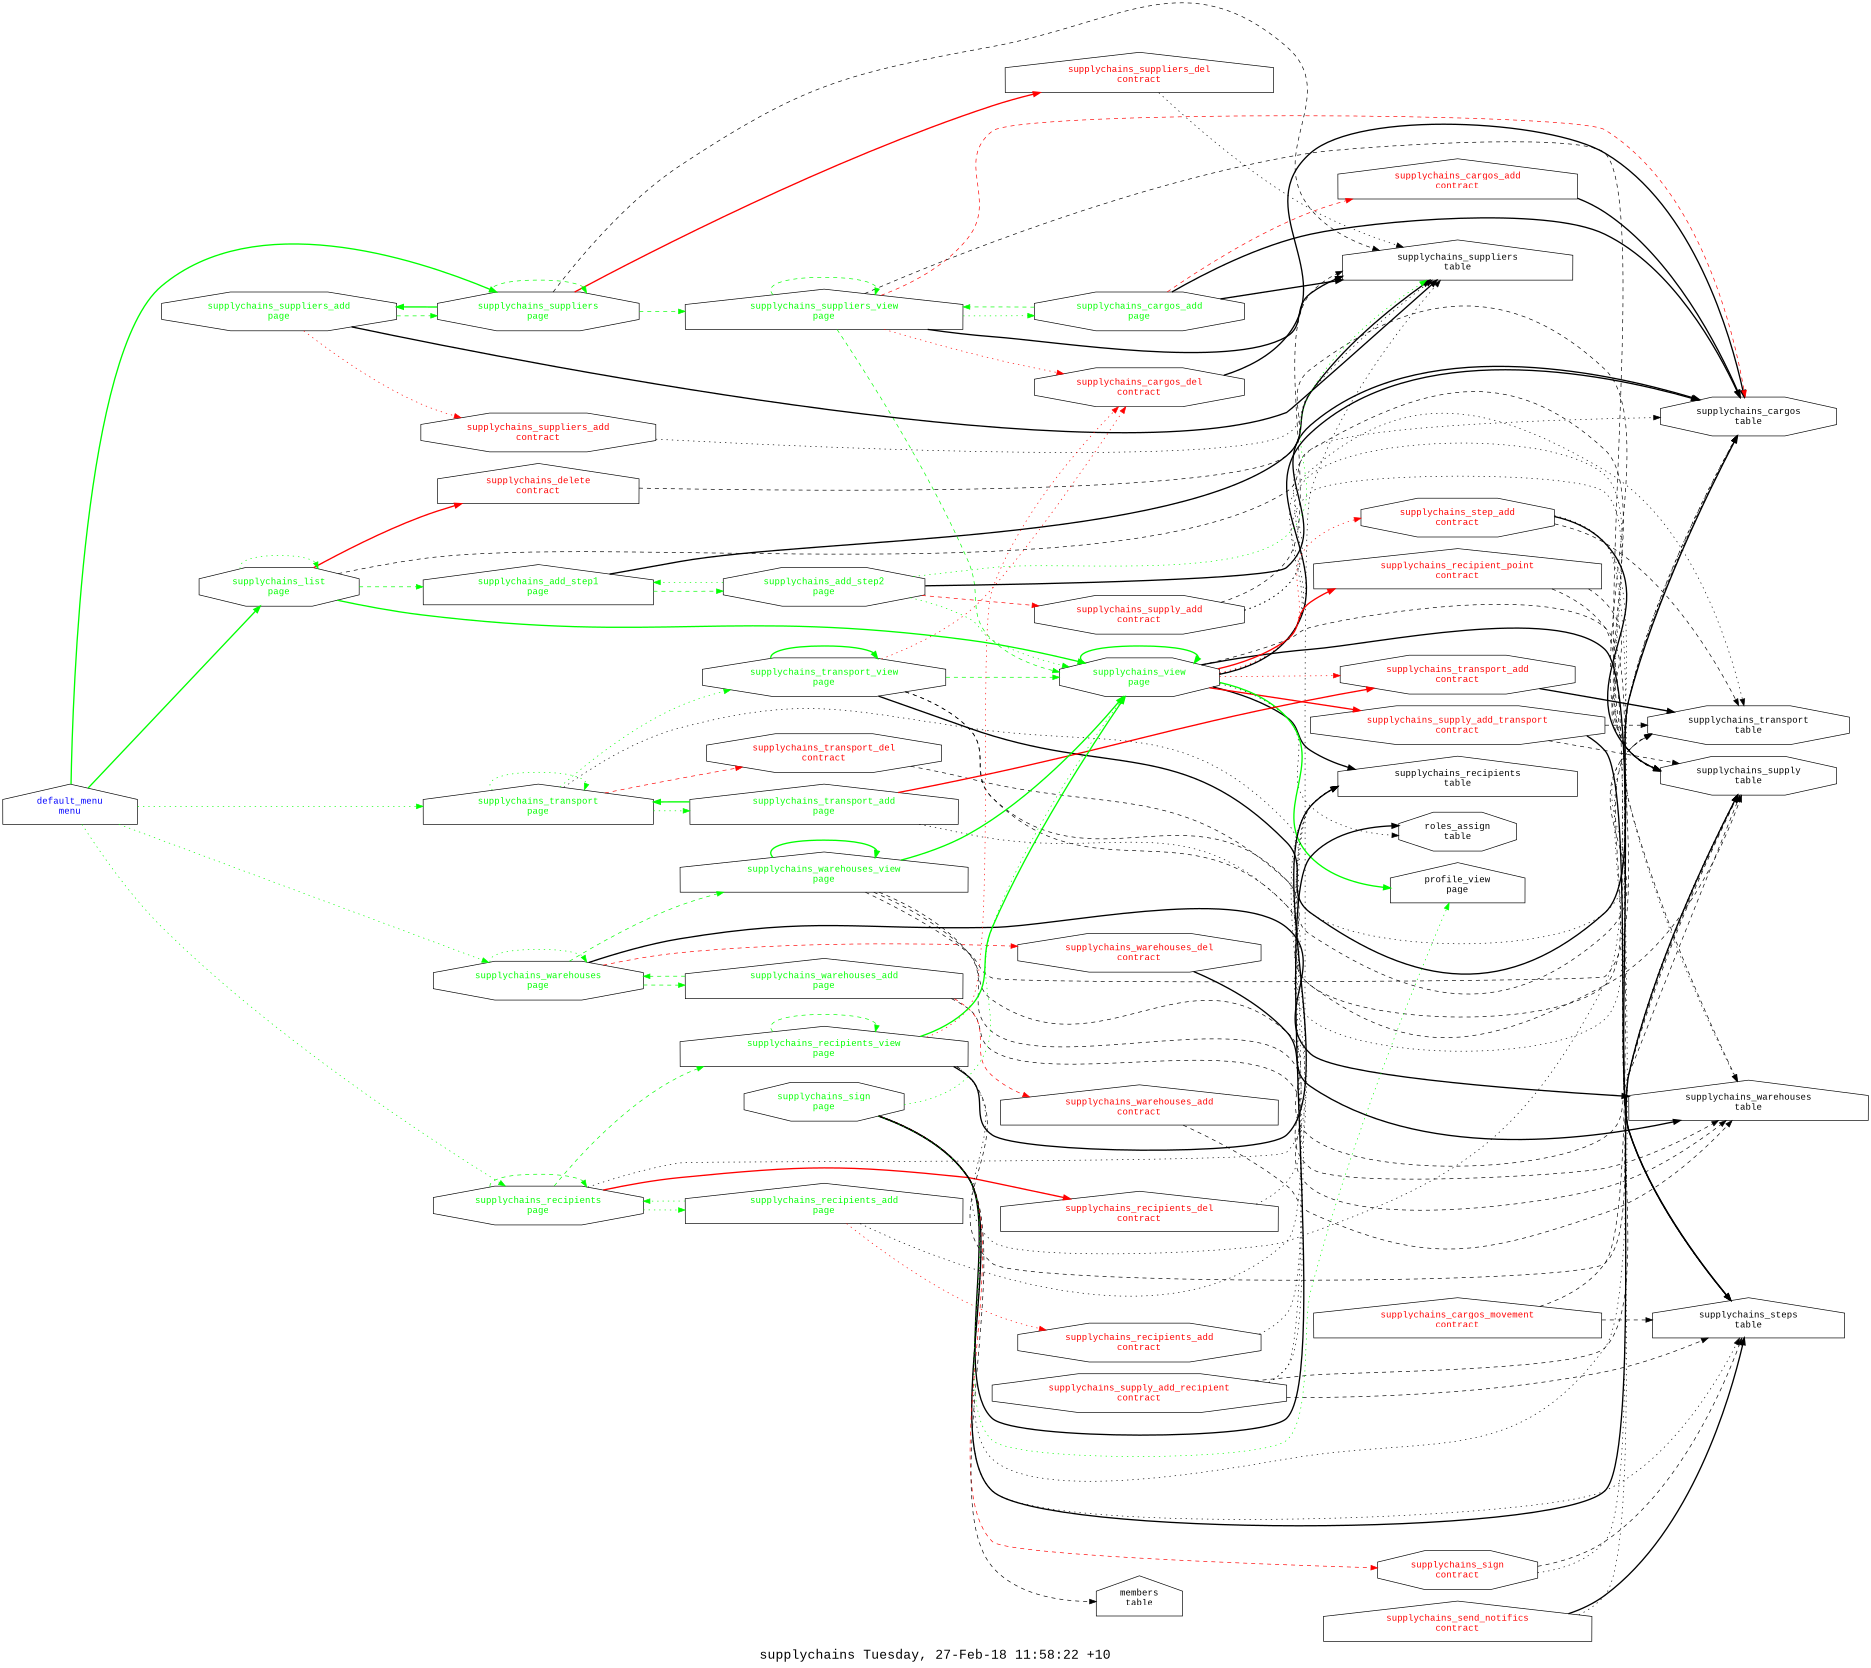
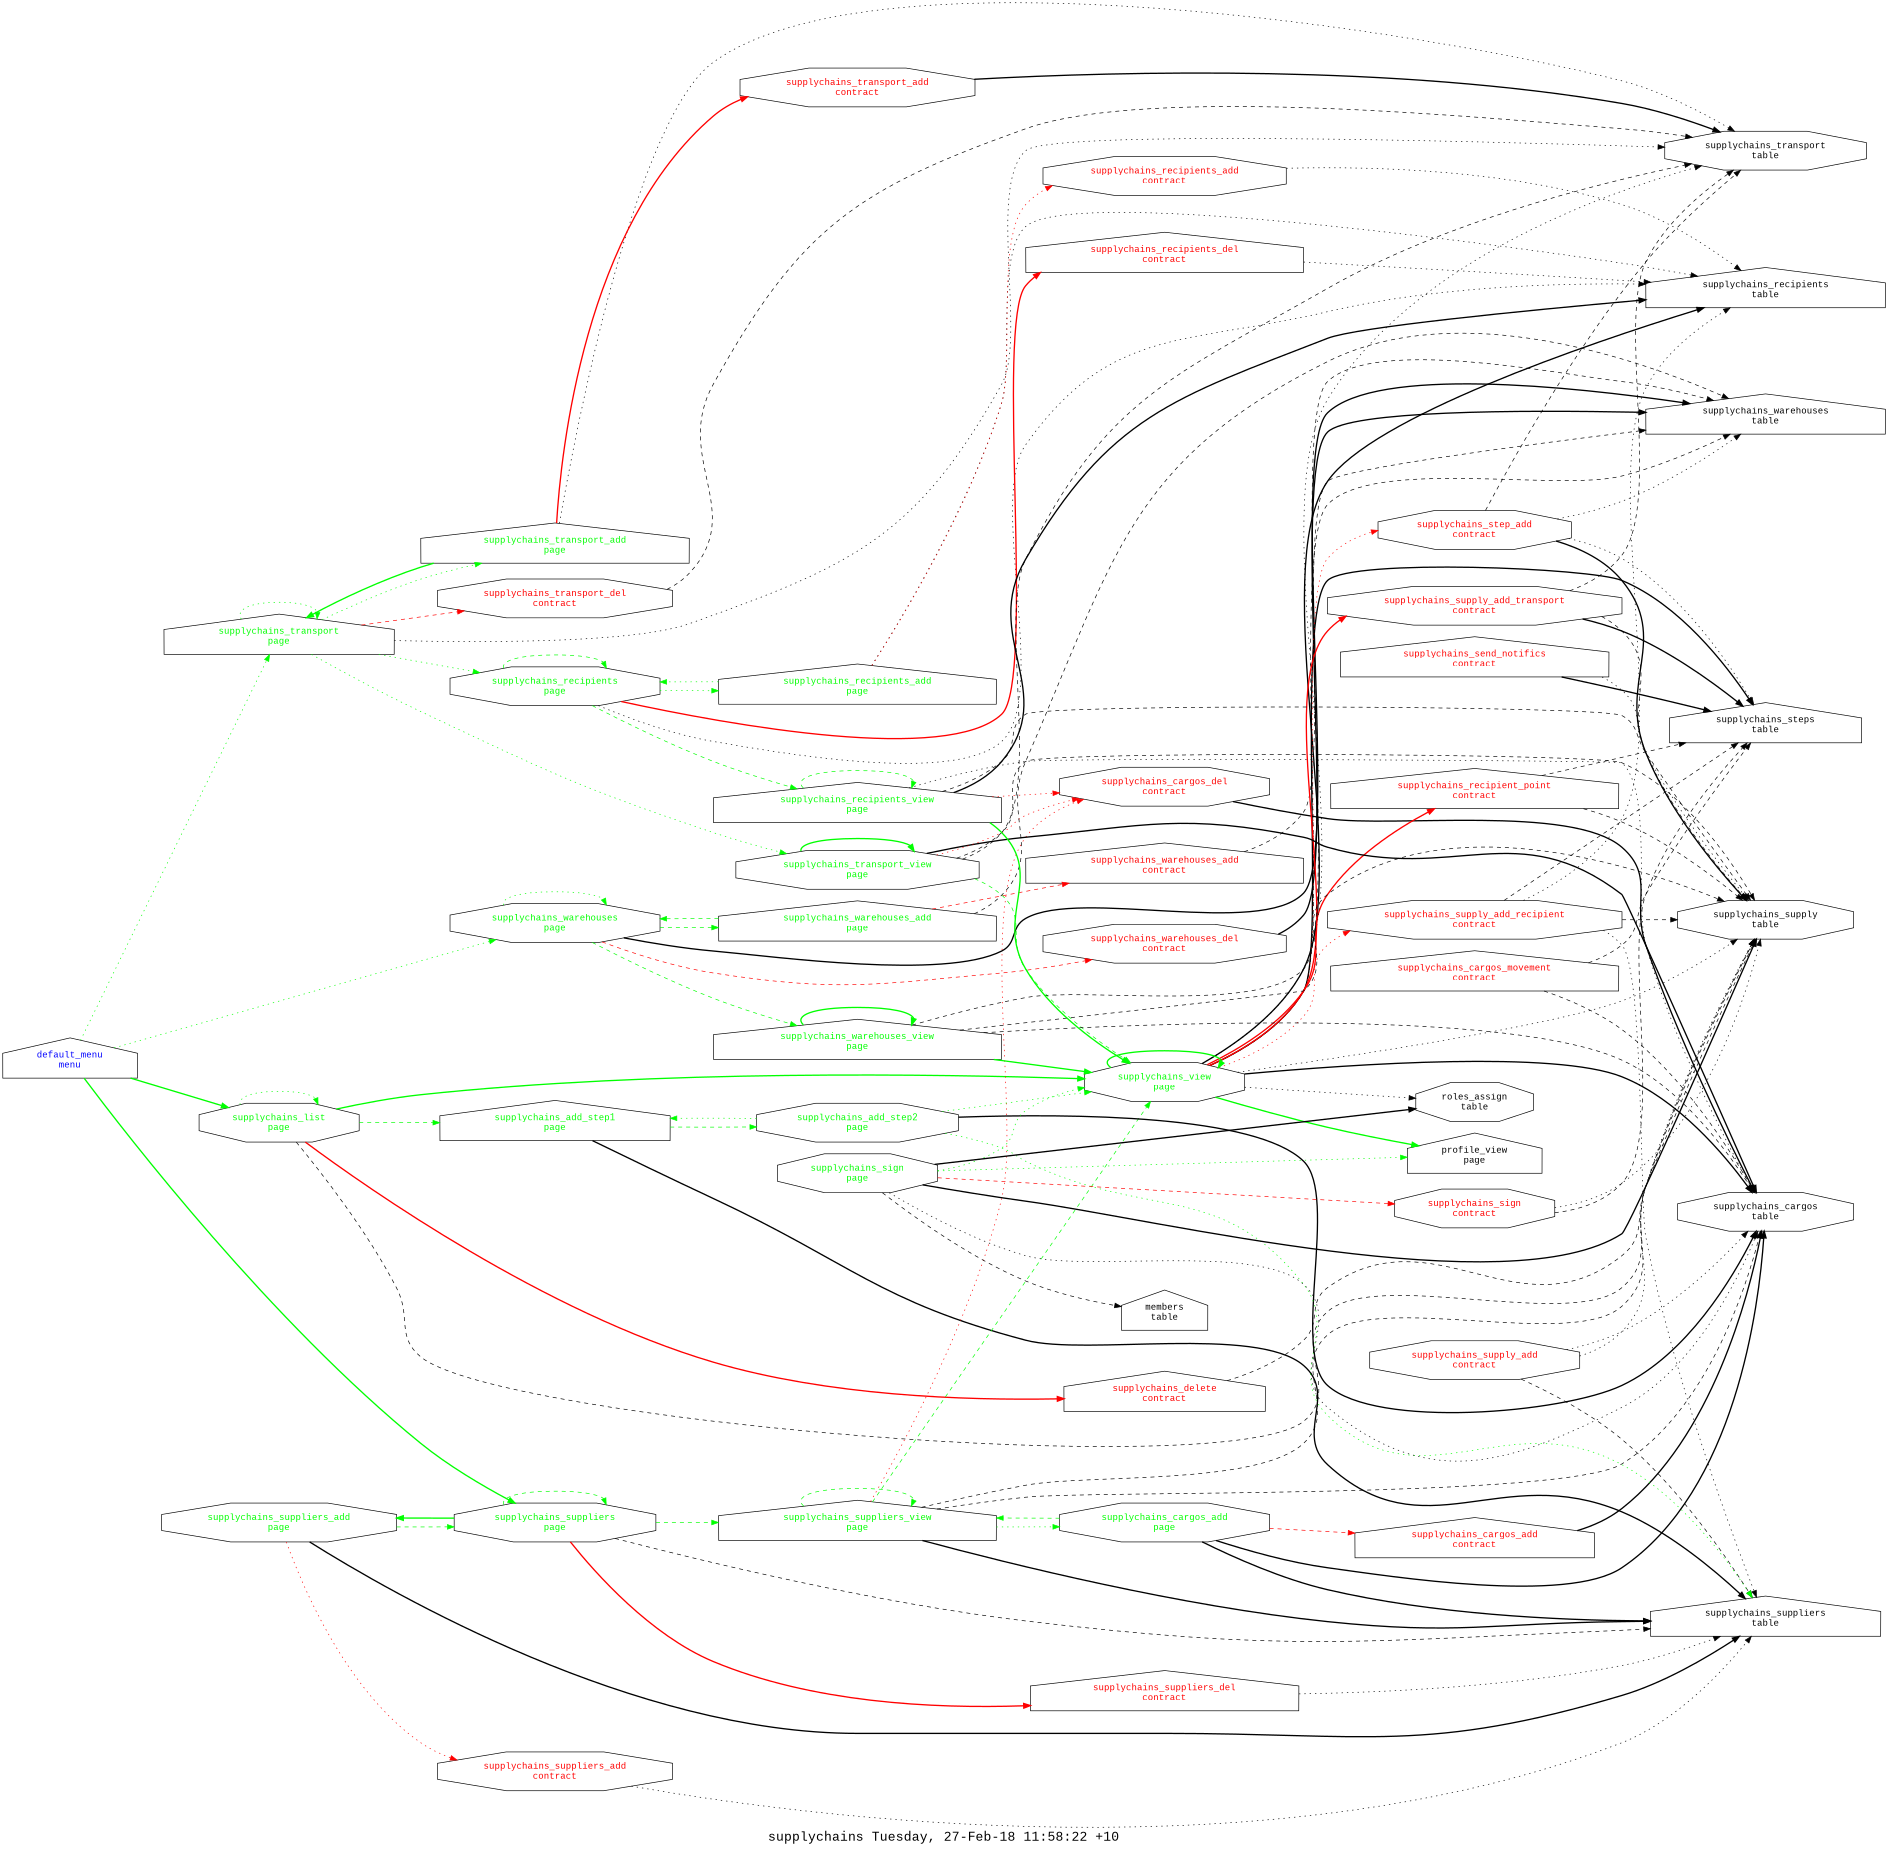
(1340, 116) -> (1415, 1488)
(971, 600) -> none
(1276, 676) -> (1303, 1017)
(272, 1024) -> (426, 663)
(1183, 1518) -> none
